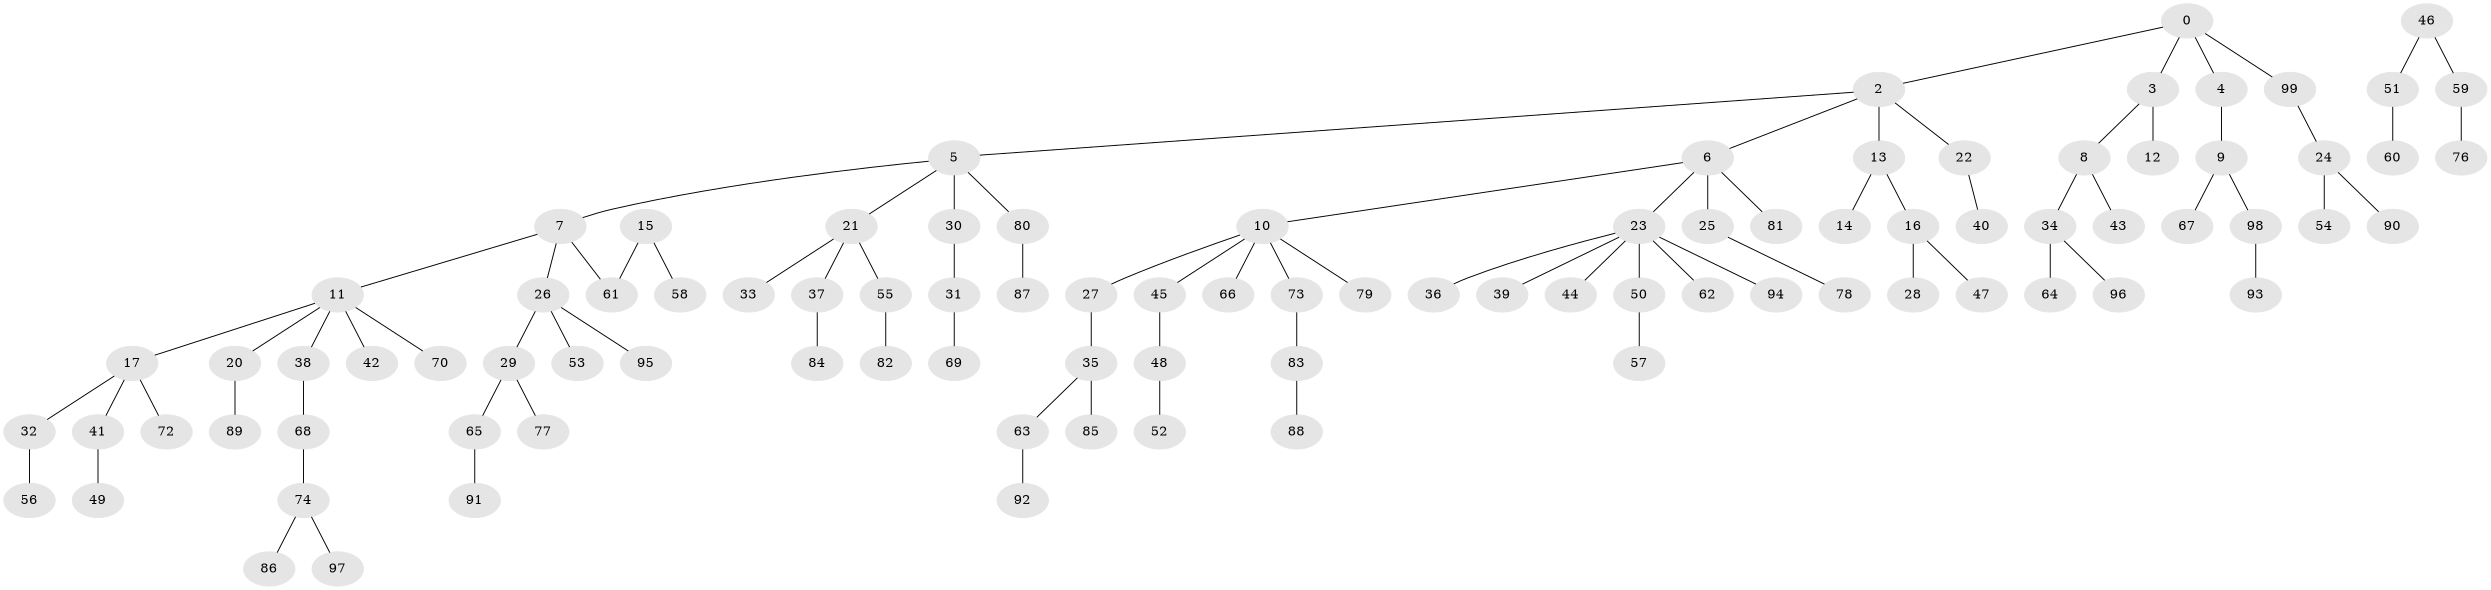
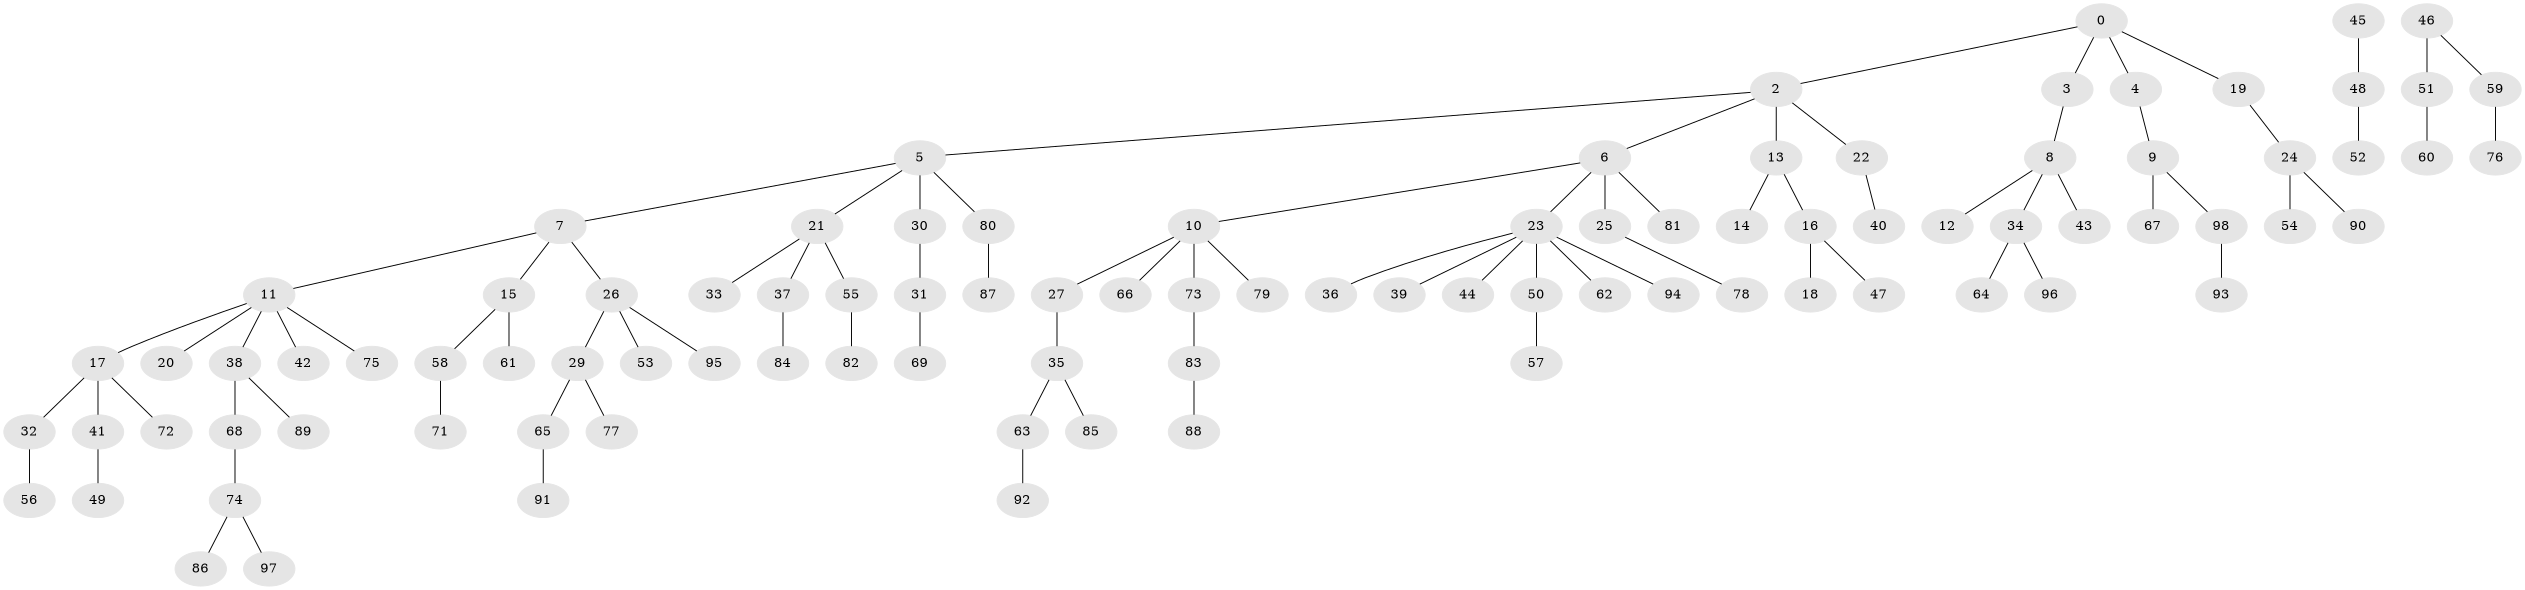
(2290, 89) -> (2239, 89)
(2153, 124) -> (1999, 192)
(586, 261) -> (535, 261)
(1211, 261) -> none
(1913, 295) -> (1810, 295)
(440, 363) -> (372, 363)
(235, 398) -> (269, 398)
none -> (440, 432)
